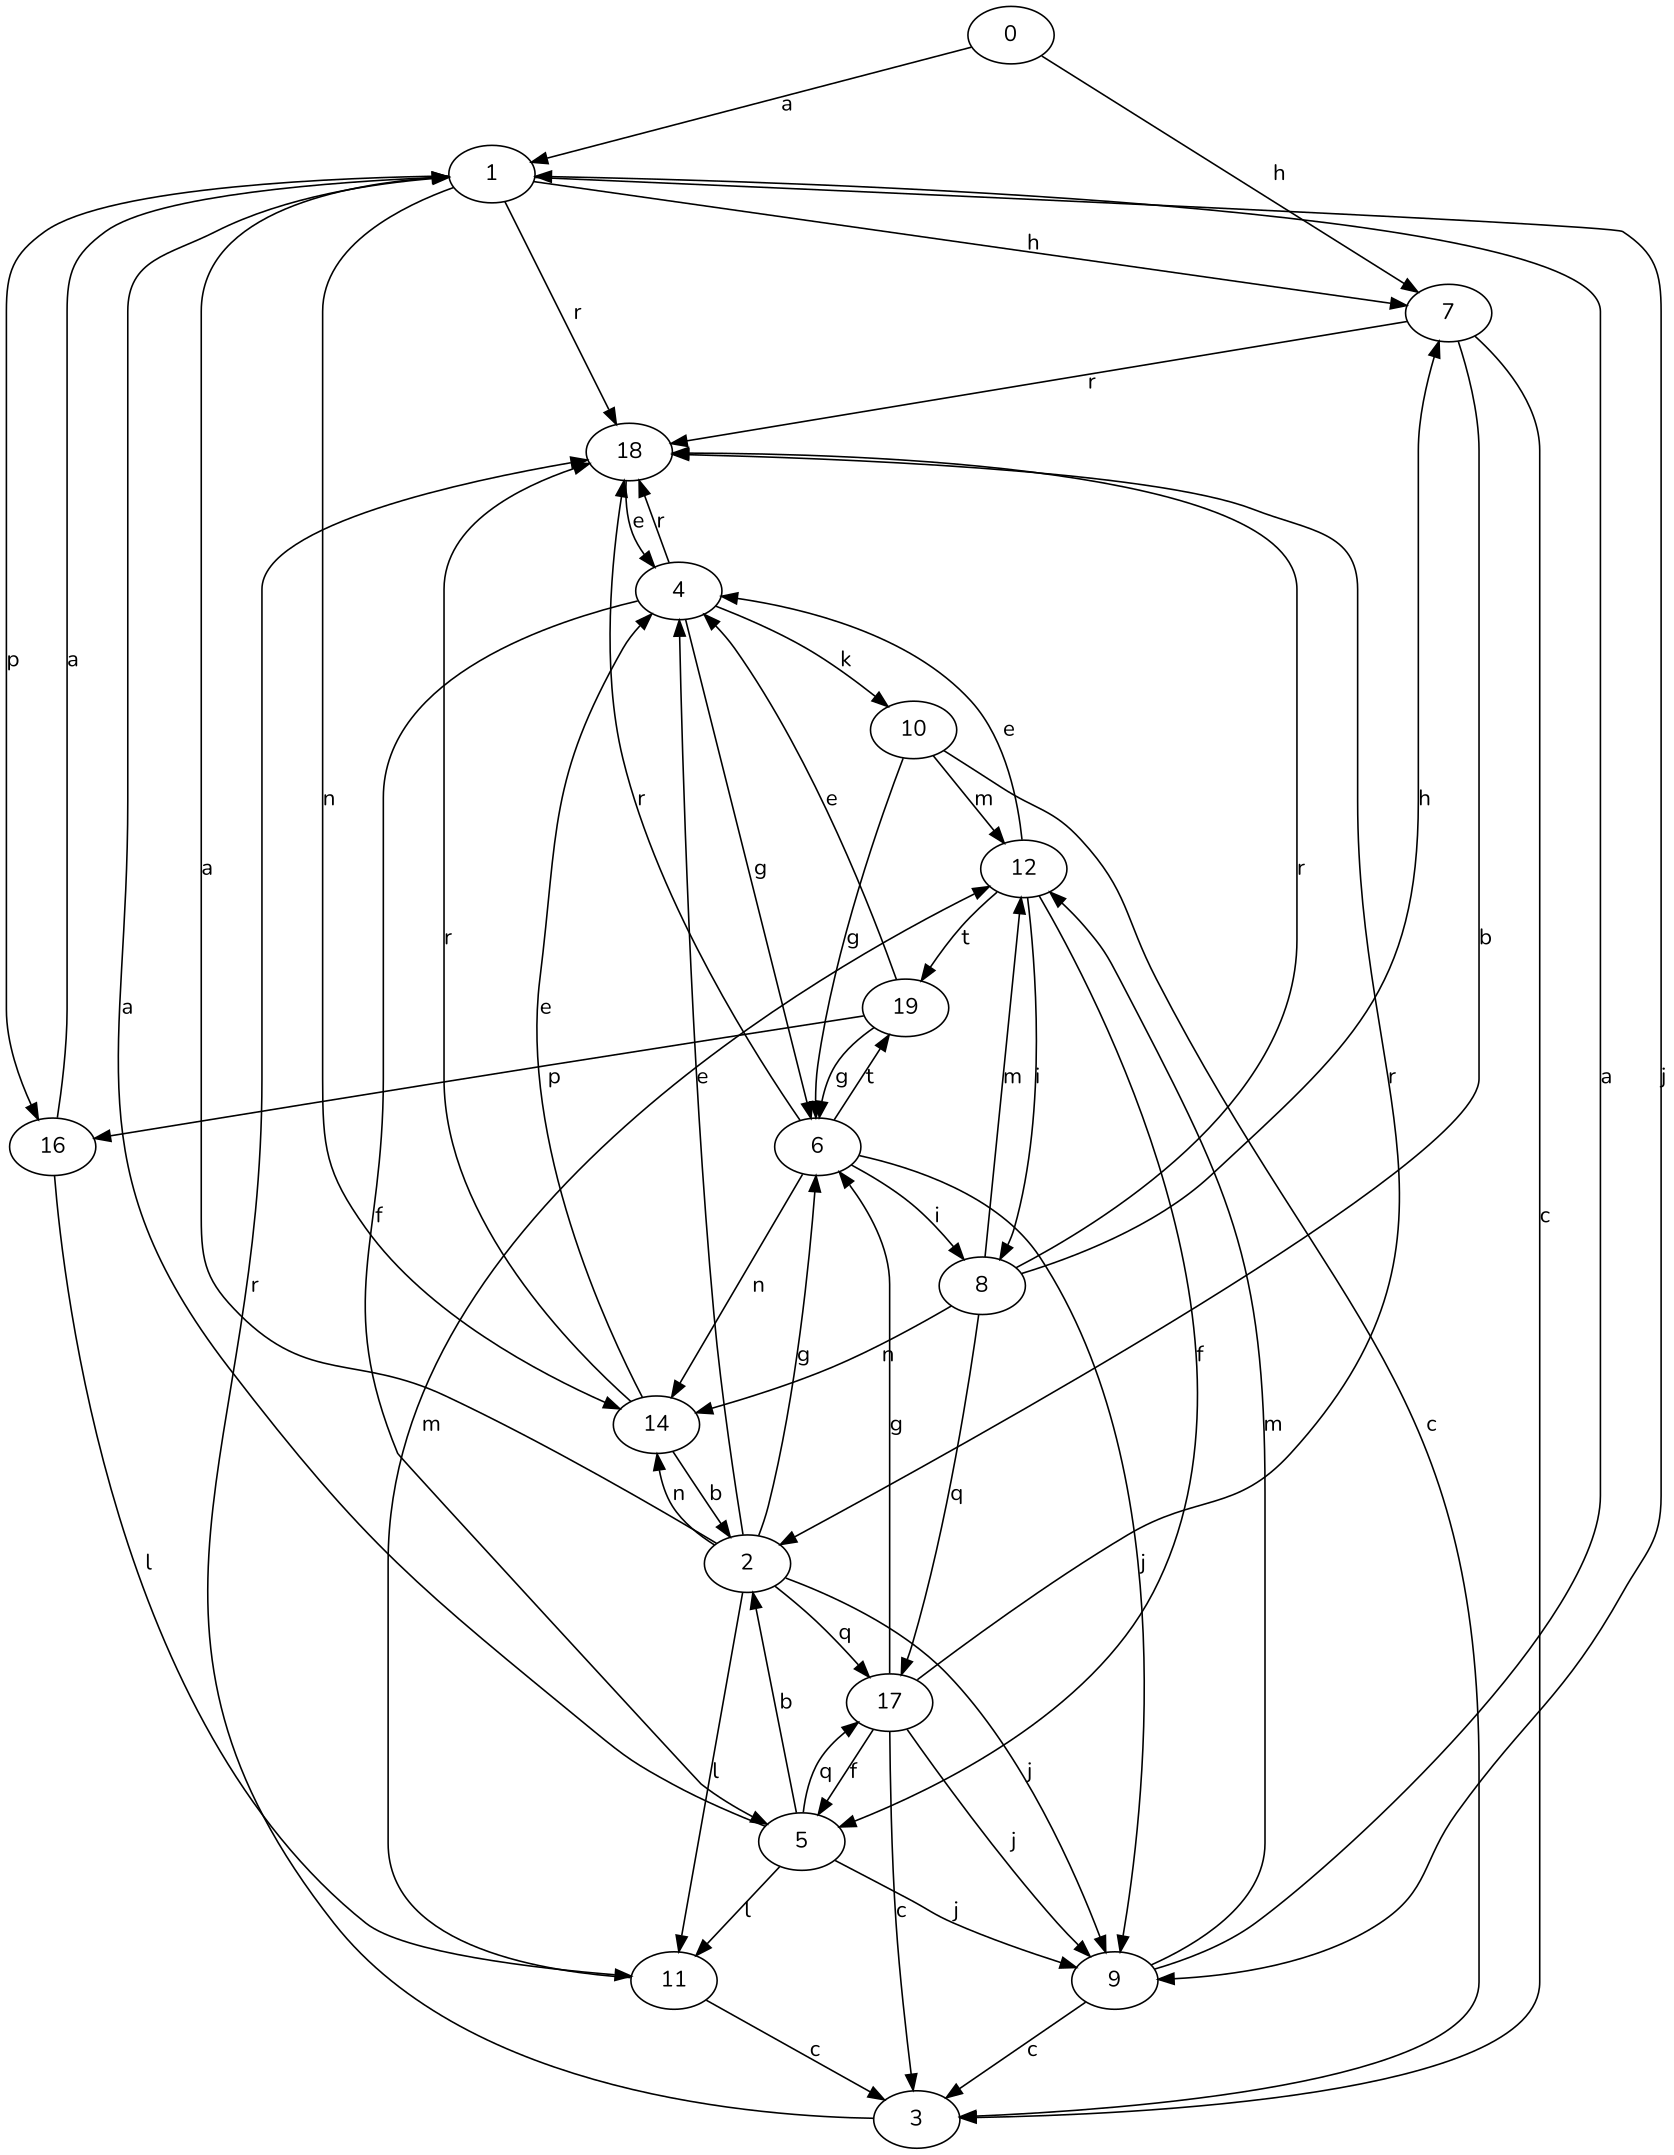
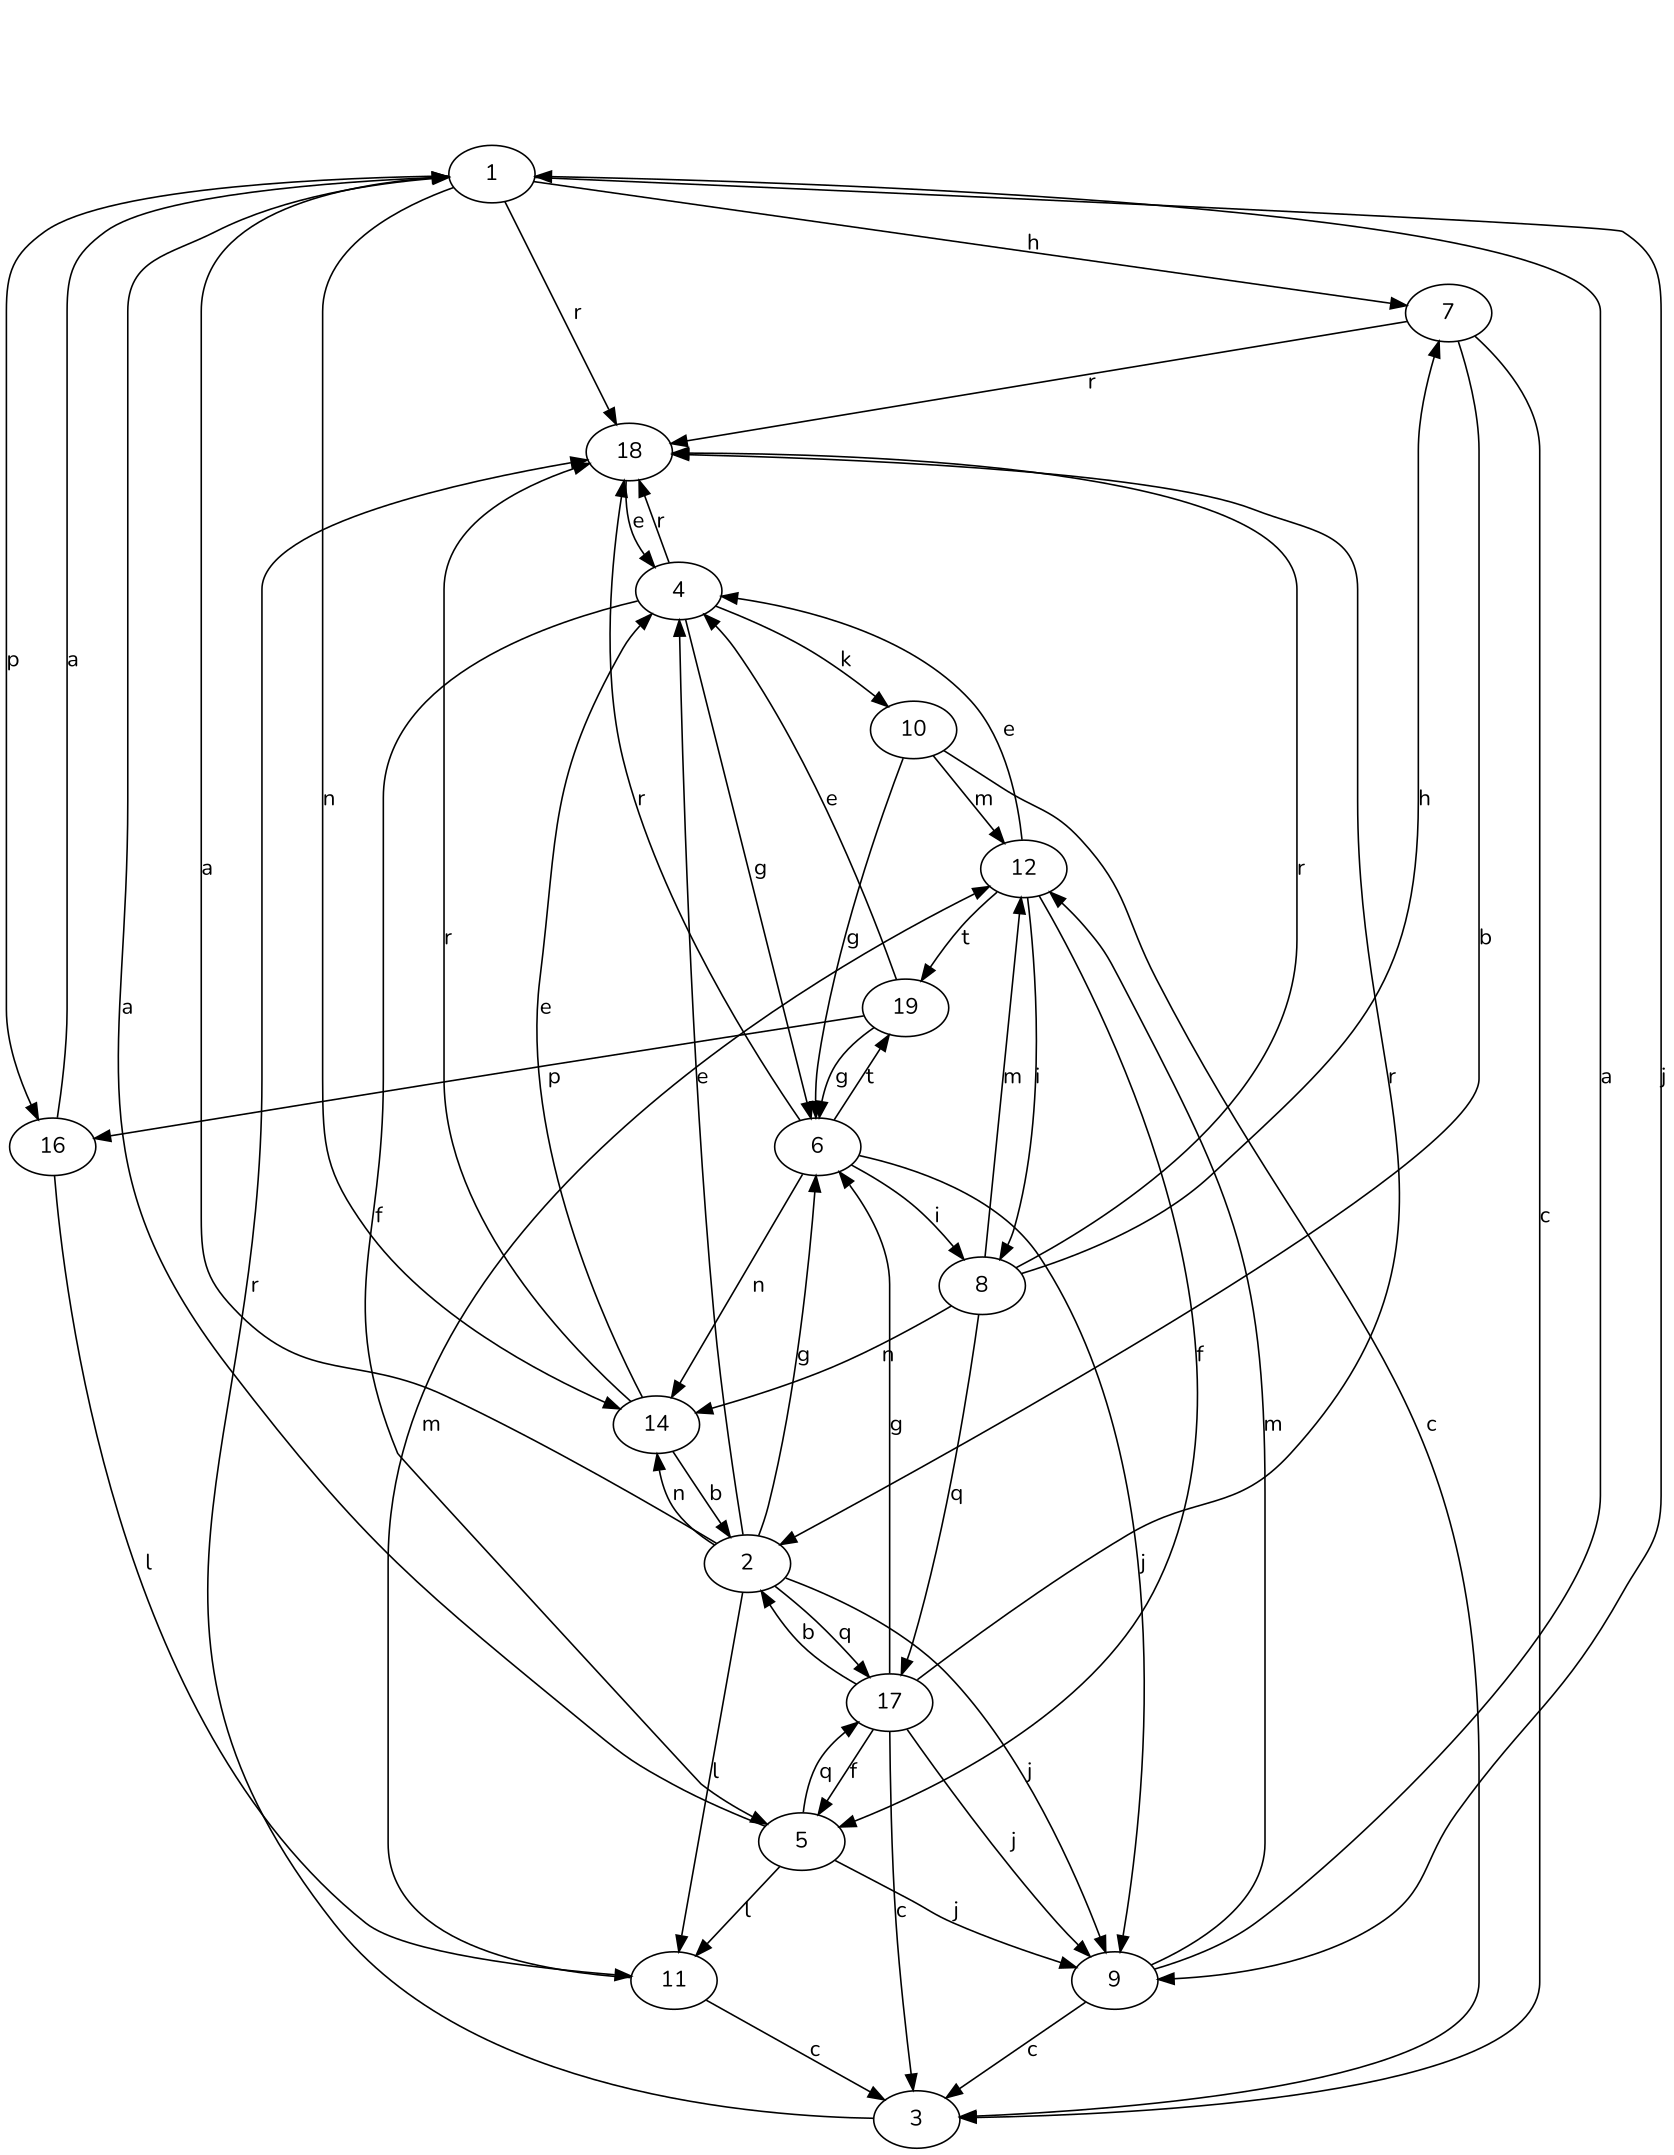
(1011, 35) -> none
(776, 1711) -> (808, 1650)
